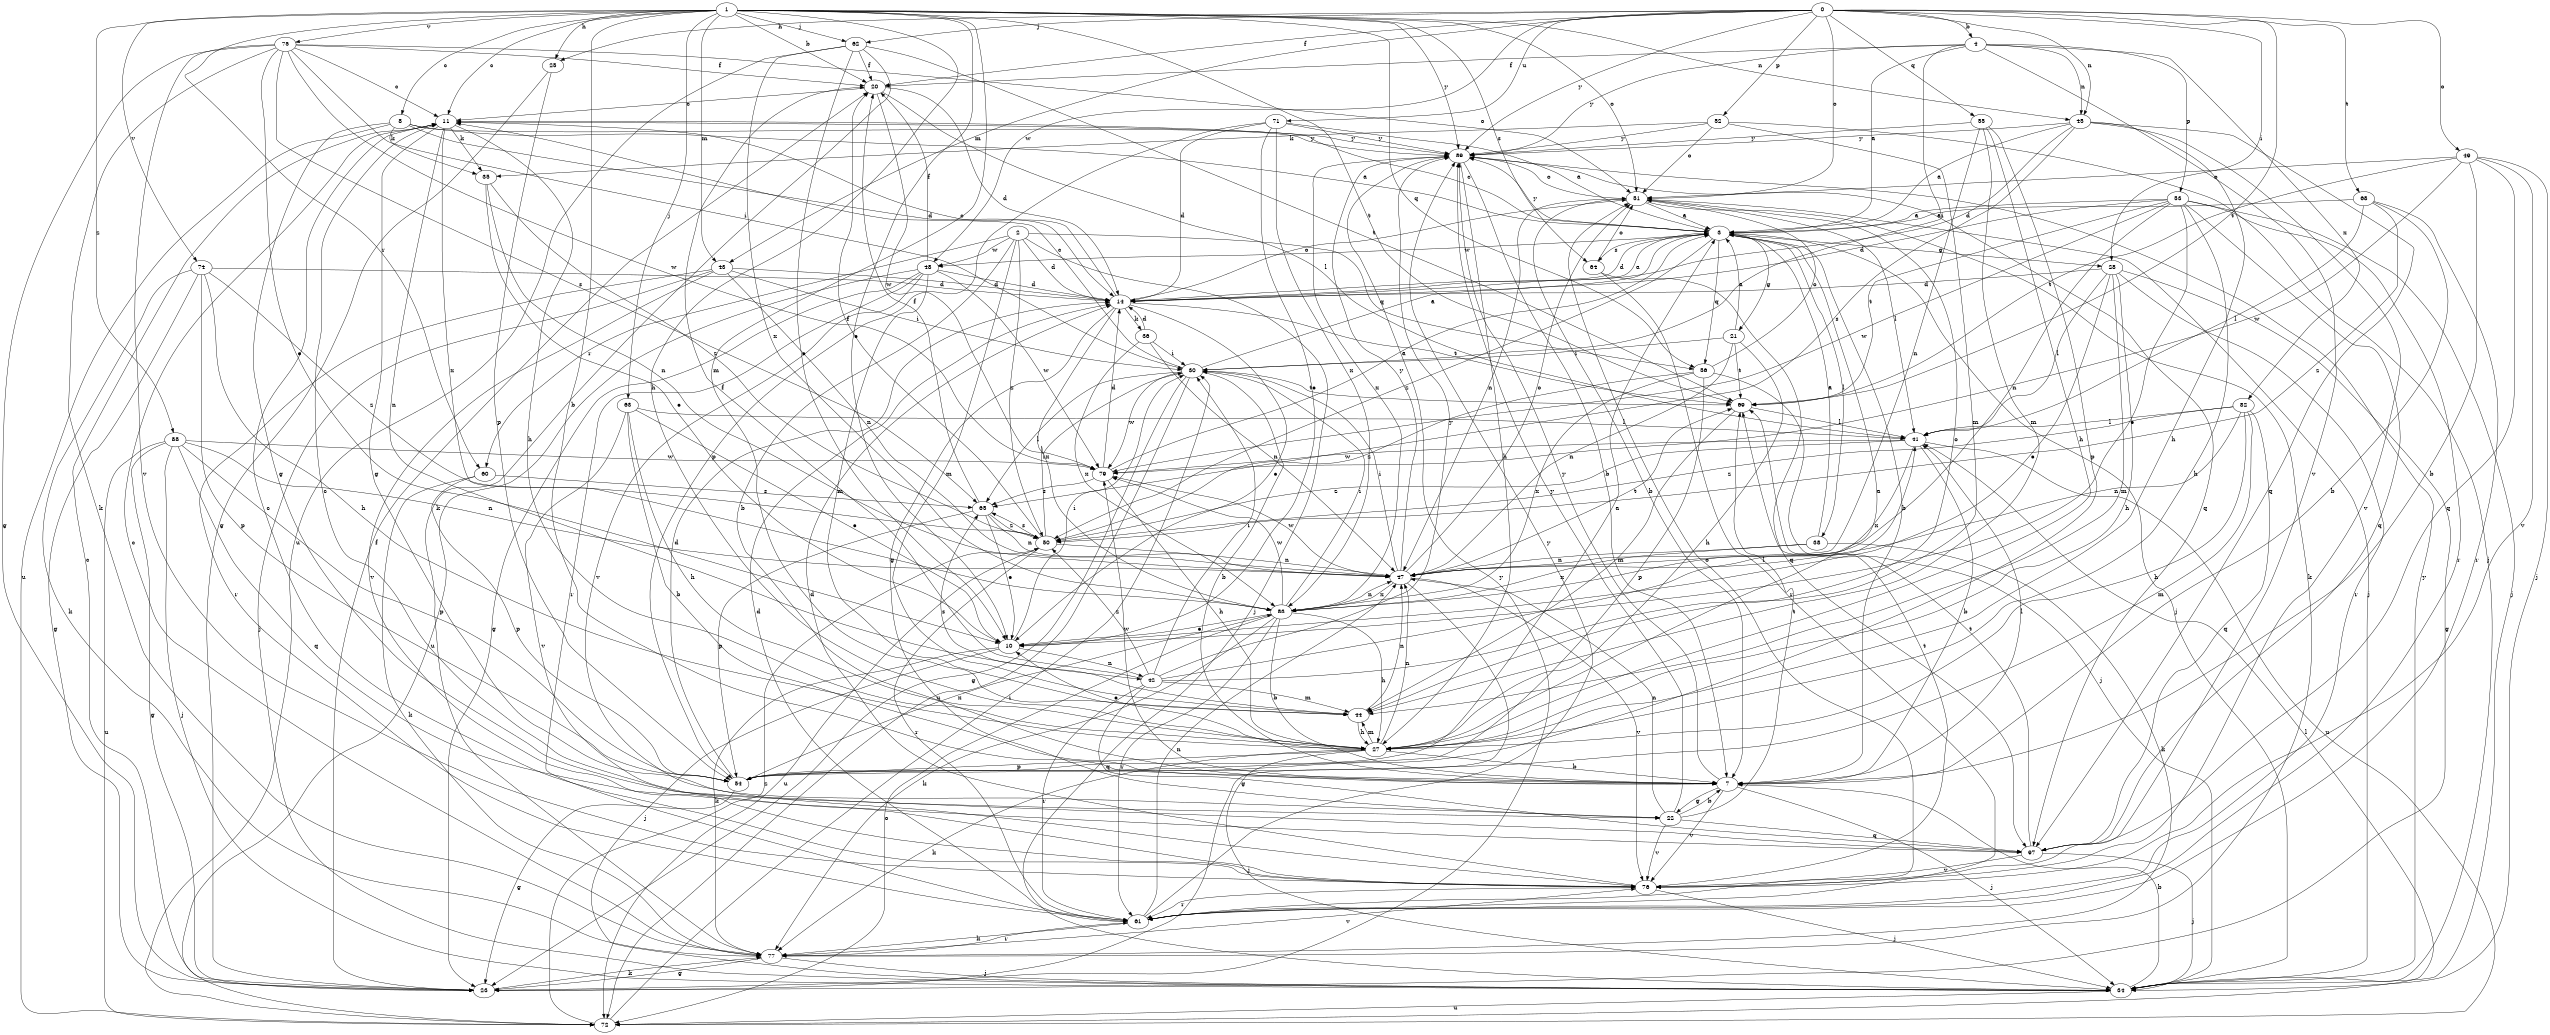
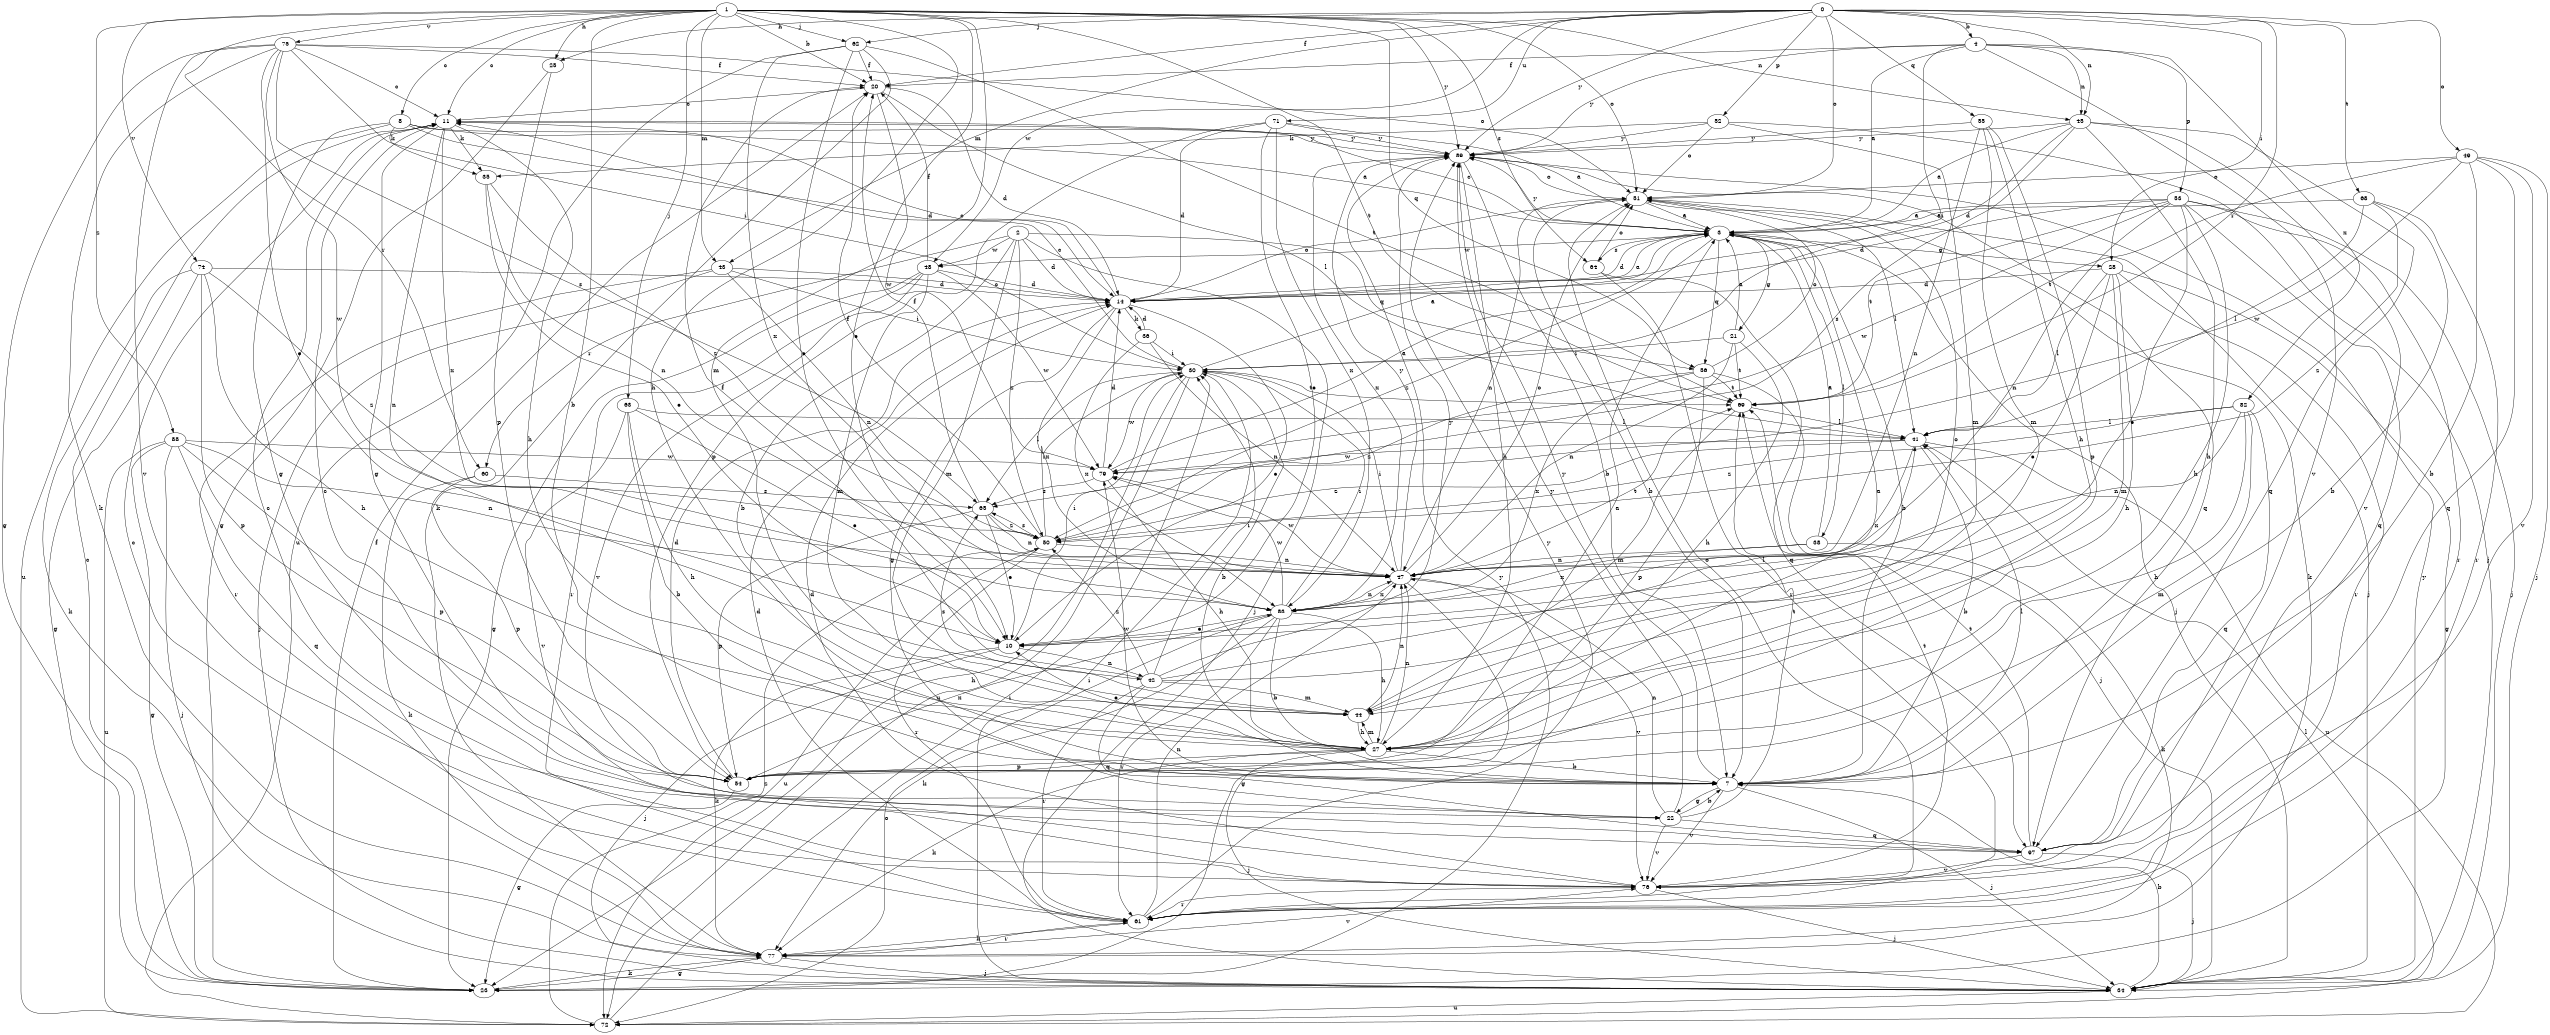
(2233, 216) -> (2233, 216)
(661, 271) -> (659, 518)
(996, 285) -> (996, 285)
(1429, 351) -> (1725, 384)
(2015, 591) -> (2153, 558)
(415, 679) -> none
(973, 681) -> (973, 681)
(758, 811) -> none
none -> (999, 967)
